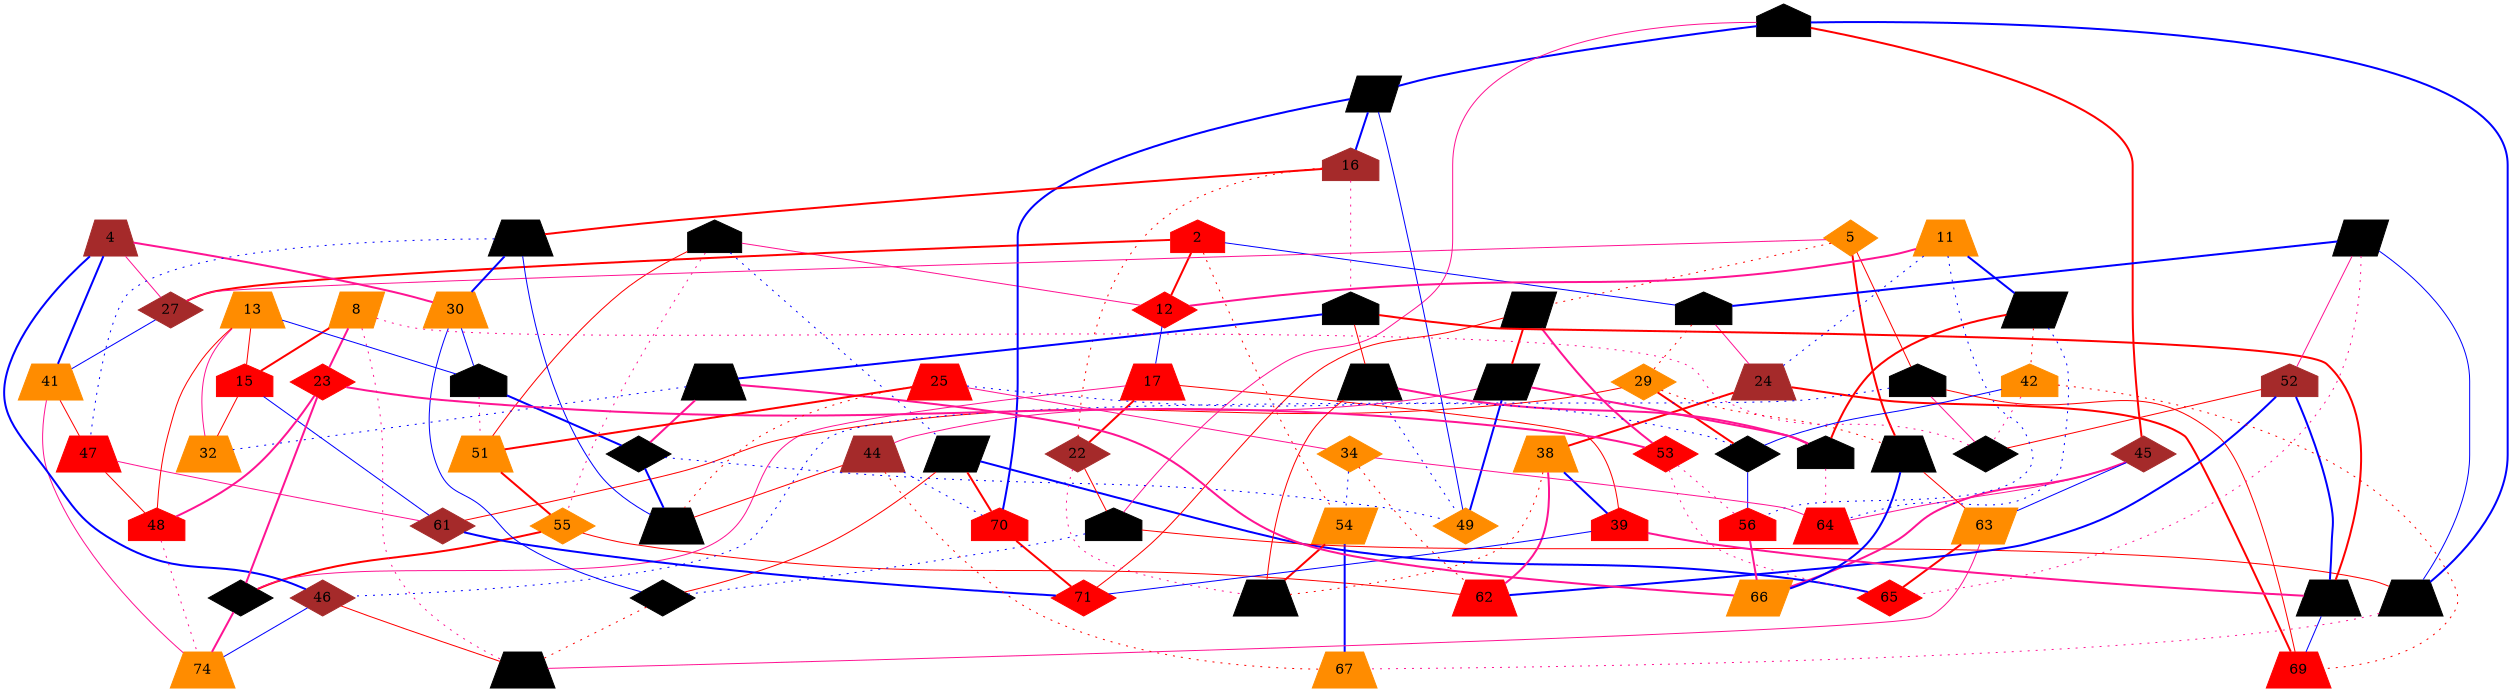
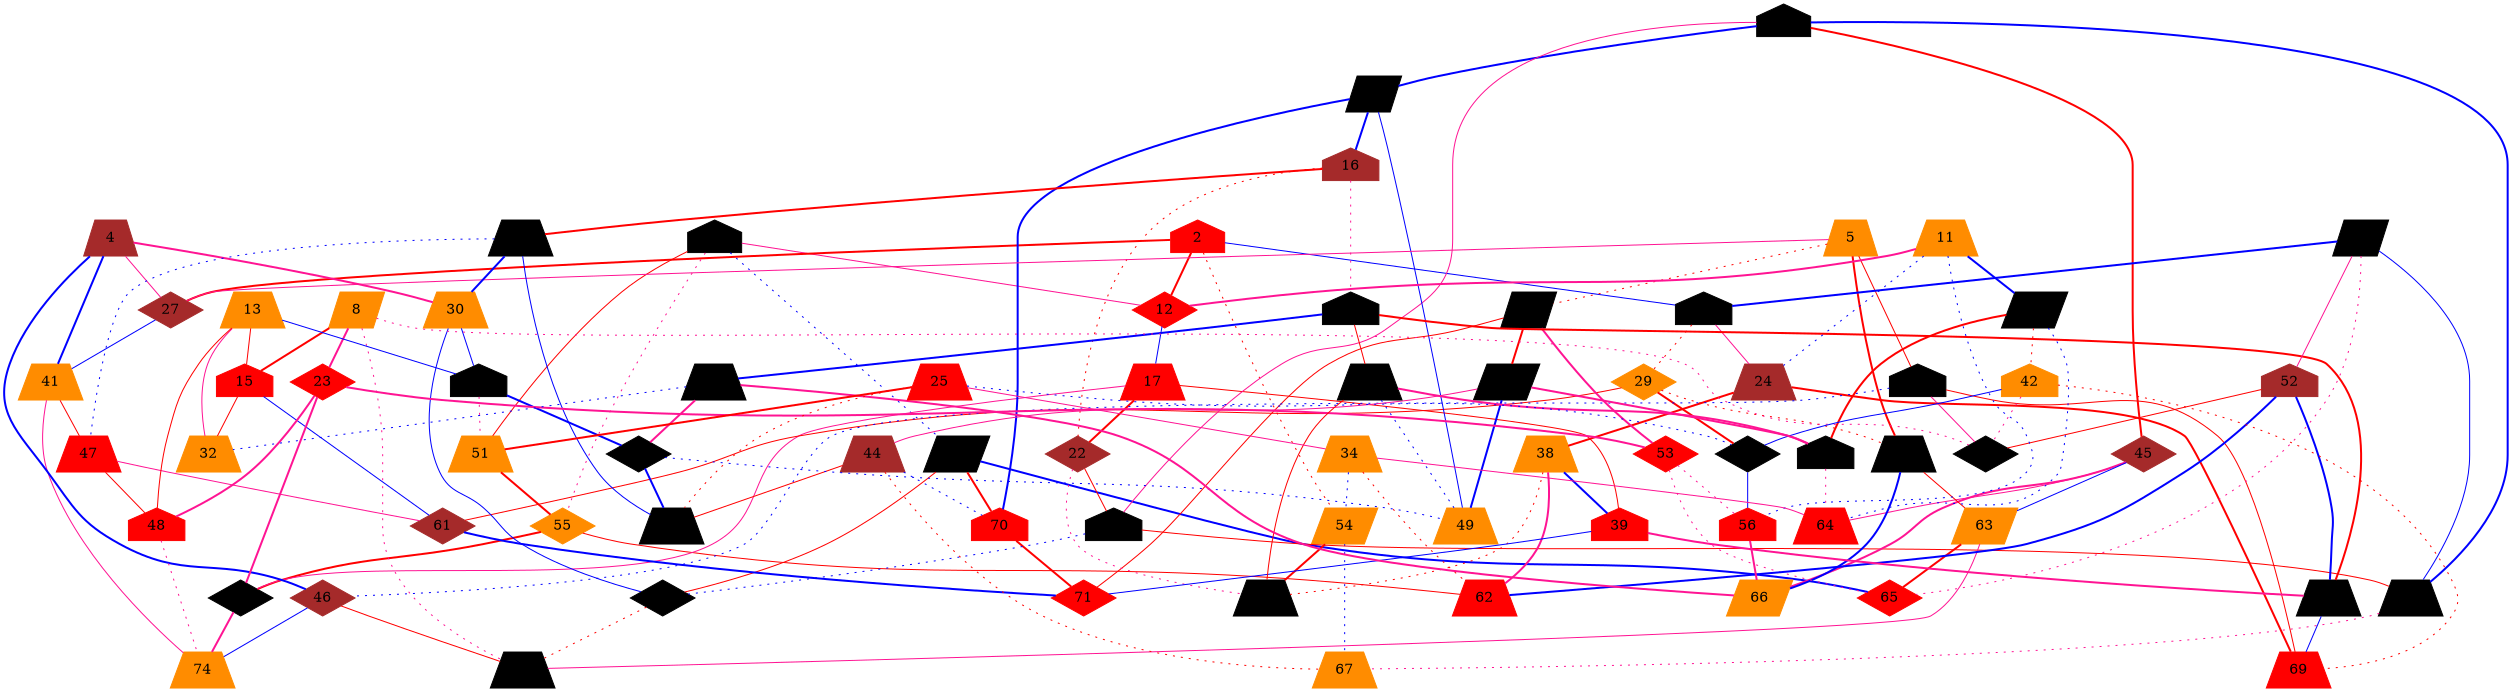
(1851, 238) -> (1851, 238)
(1350, 454) -> (1350, 454)
(1466, 526) -> (1466, 526)
(1345, 598) -> (1345, 598)
